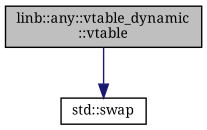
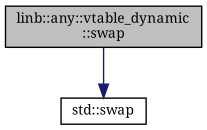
(104, 27) -> (104, 27)
